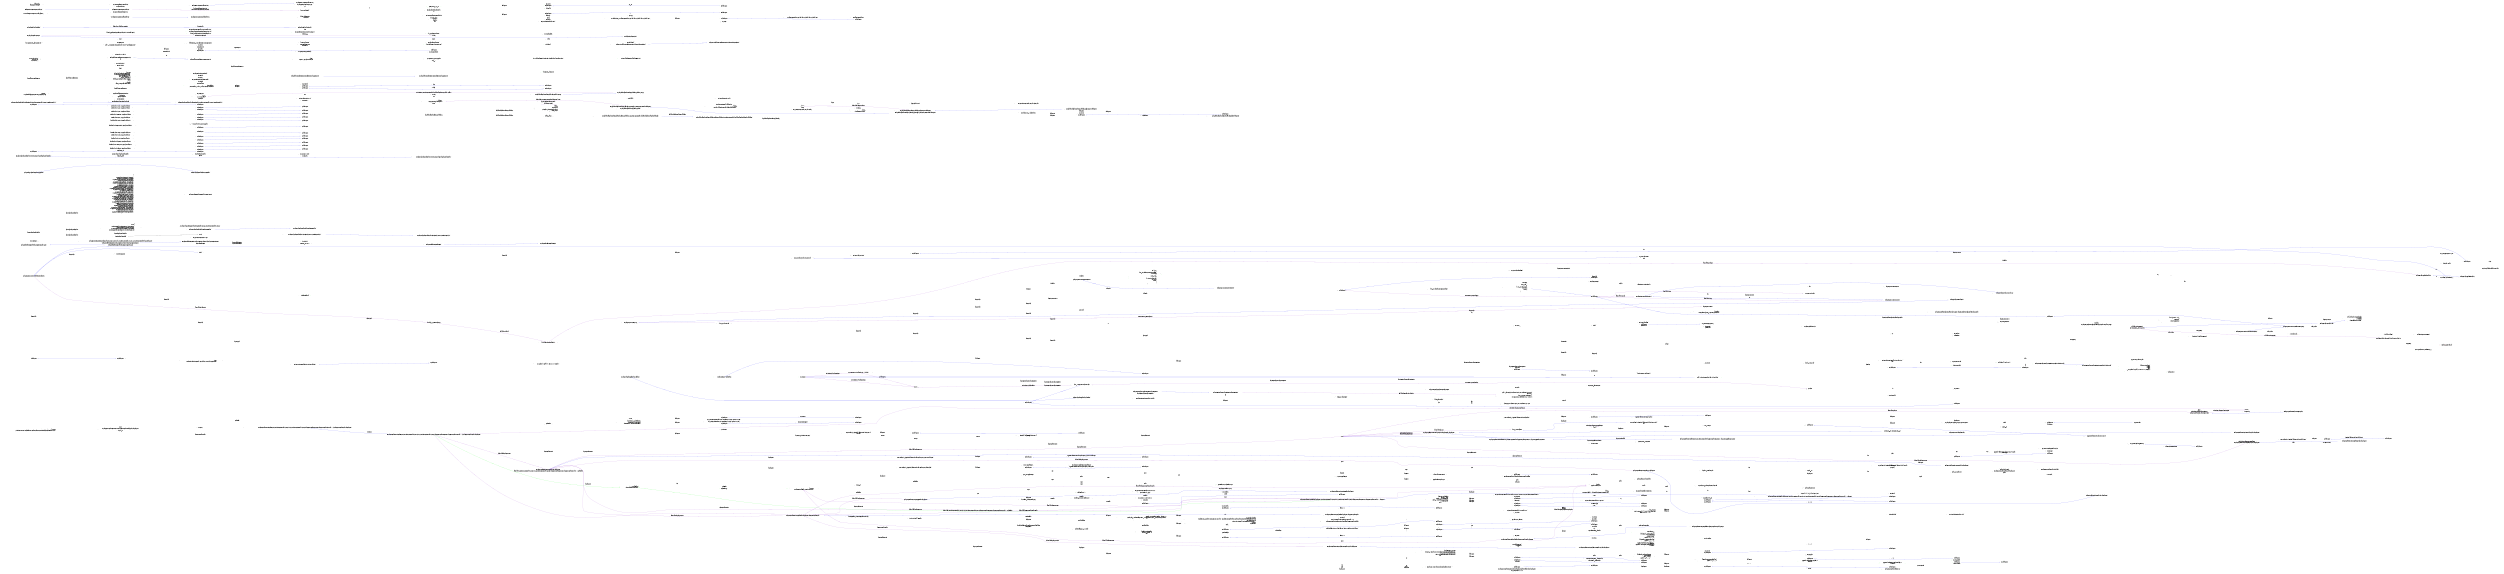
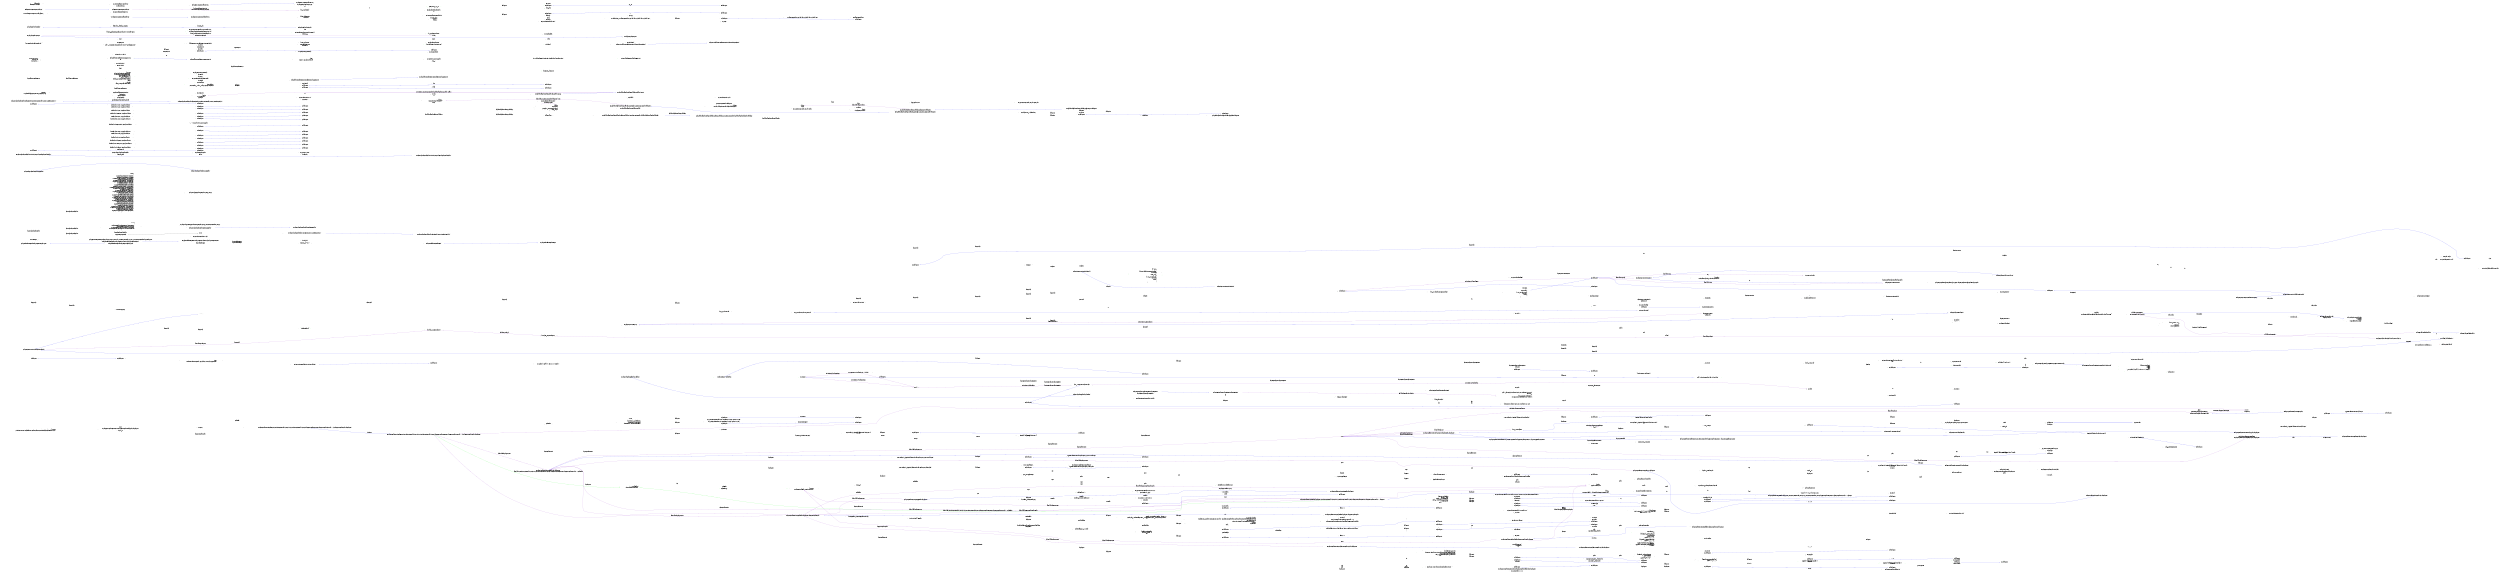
none -> (2005, 323)
